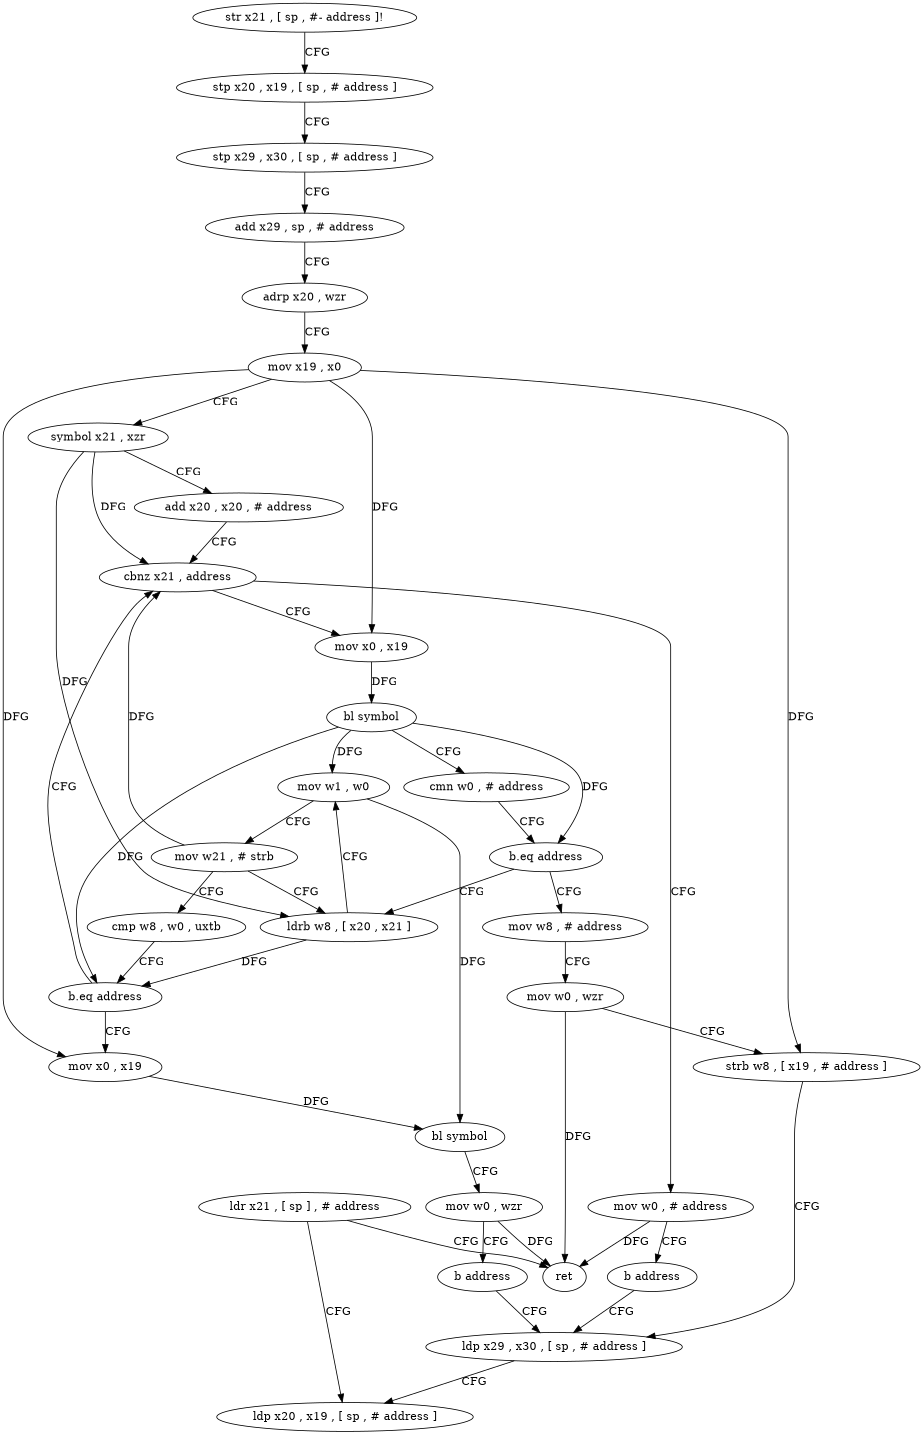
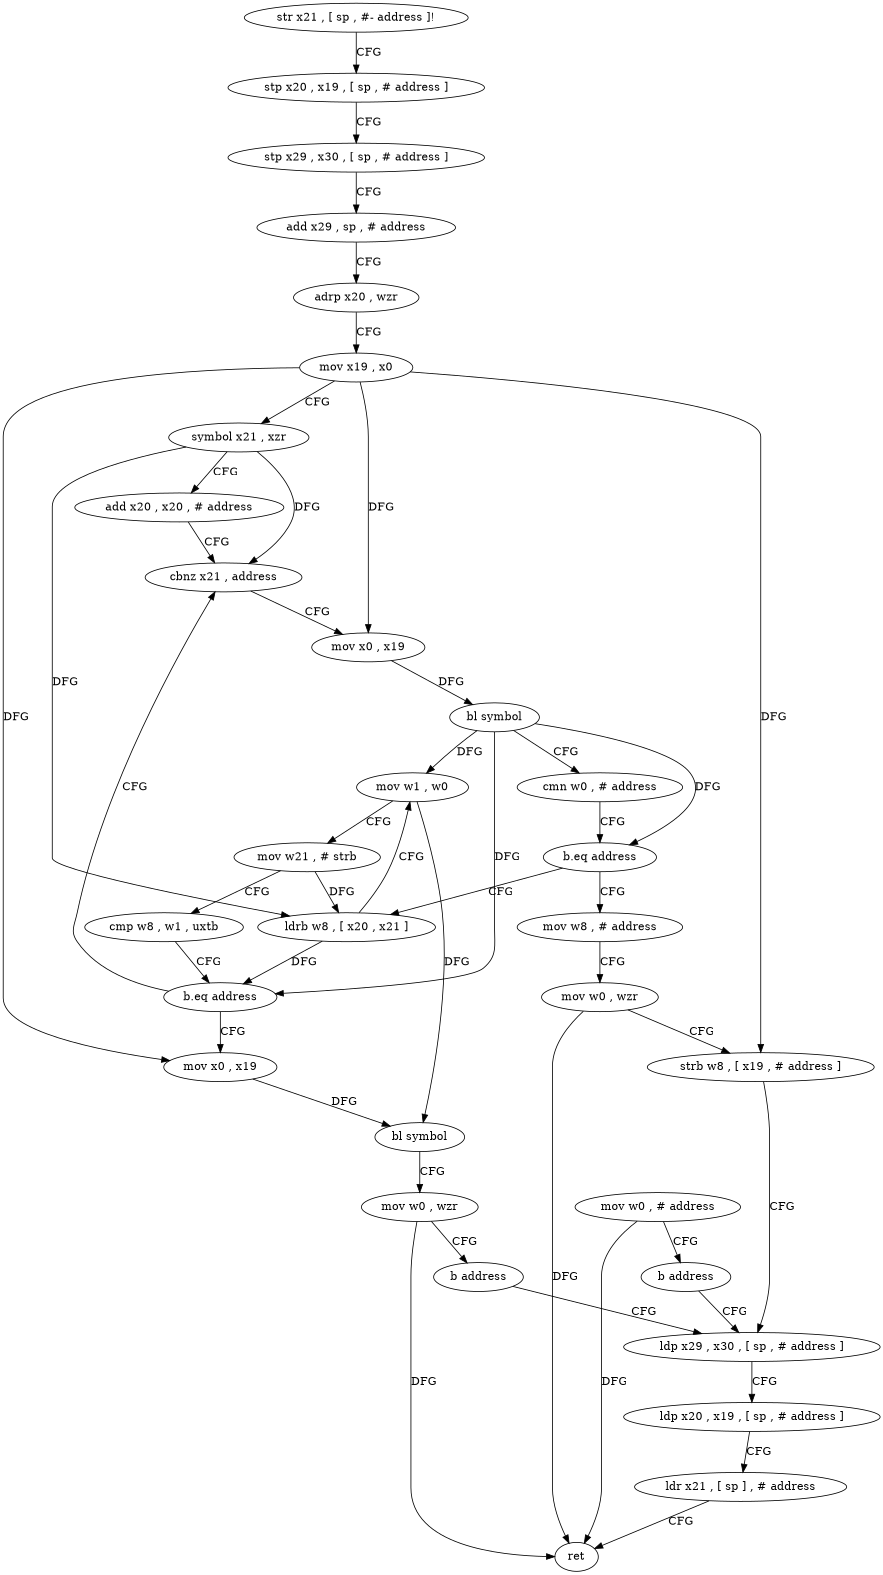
(671, 701) -> none
(129, 731) -> none
(306, 892) -> (342, 892)
(166, 927) -> (164, 927)
(324, 1308) -> (747, 1448)
